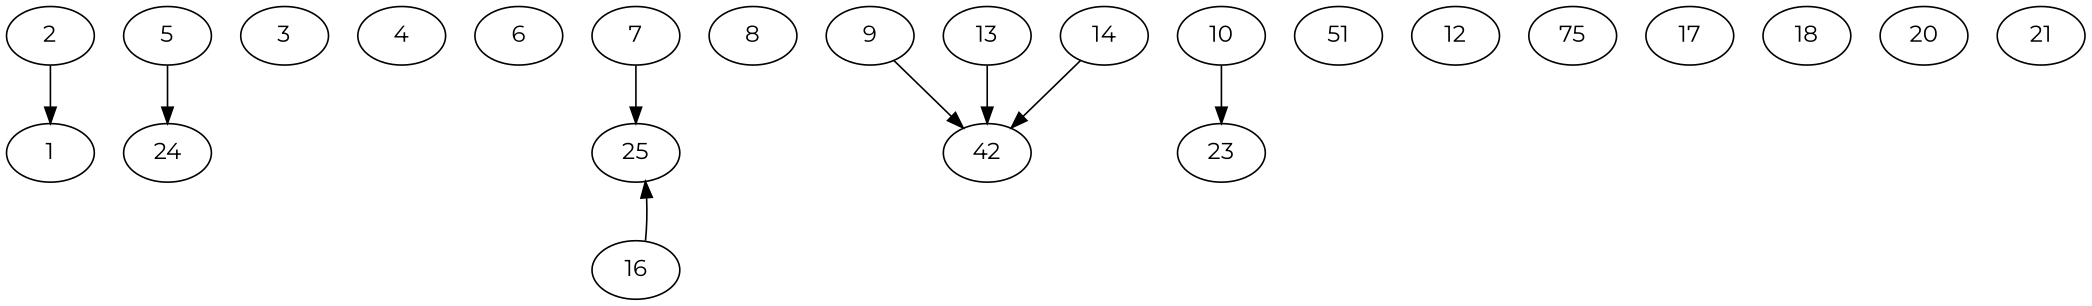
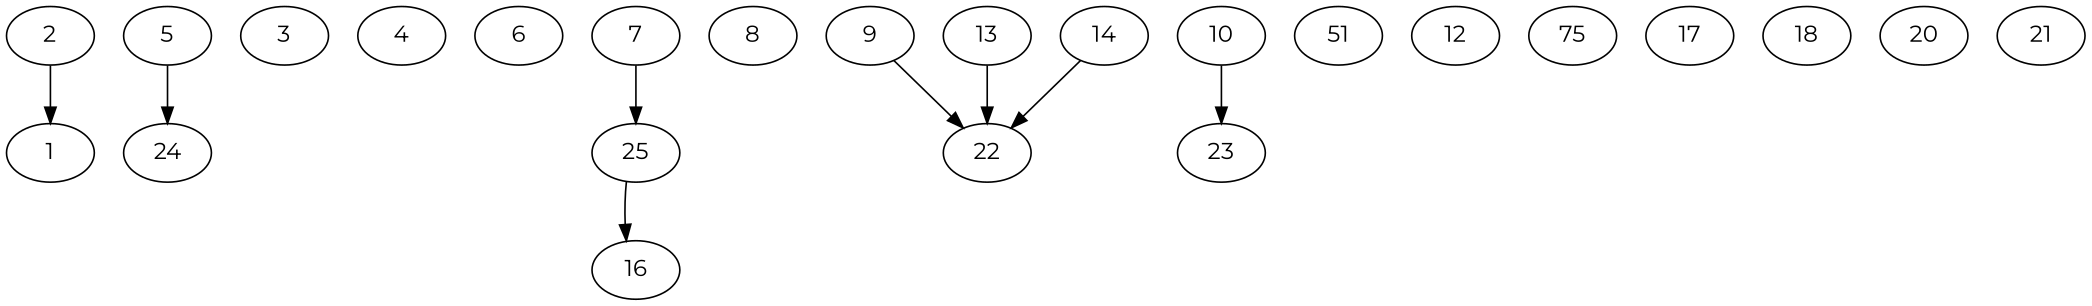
(987, 153) -> (987, 153)
(647, 219) -> (625, 203)
